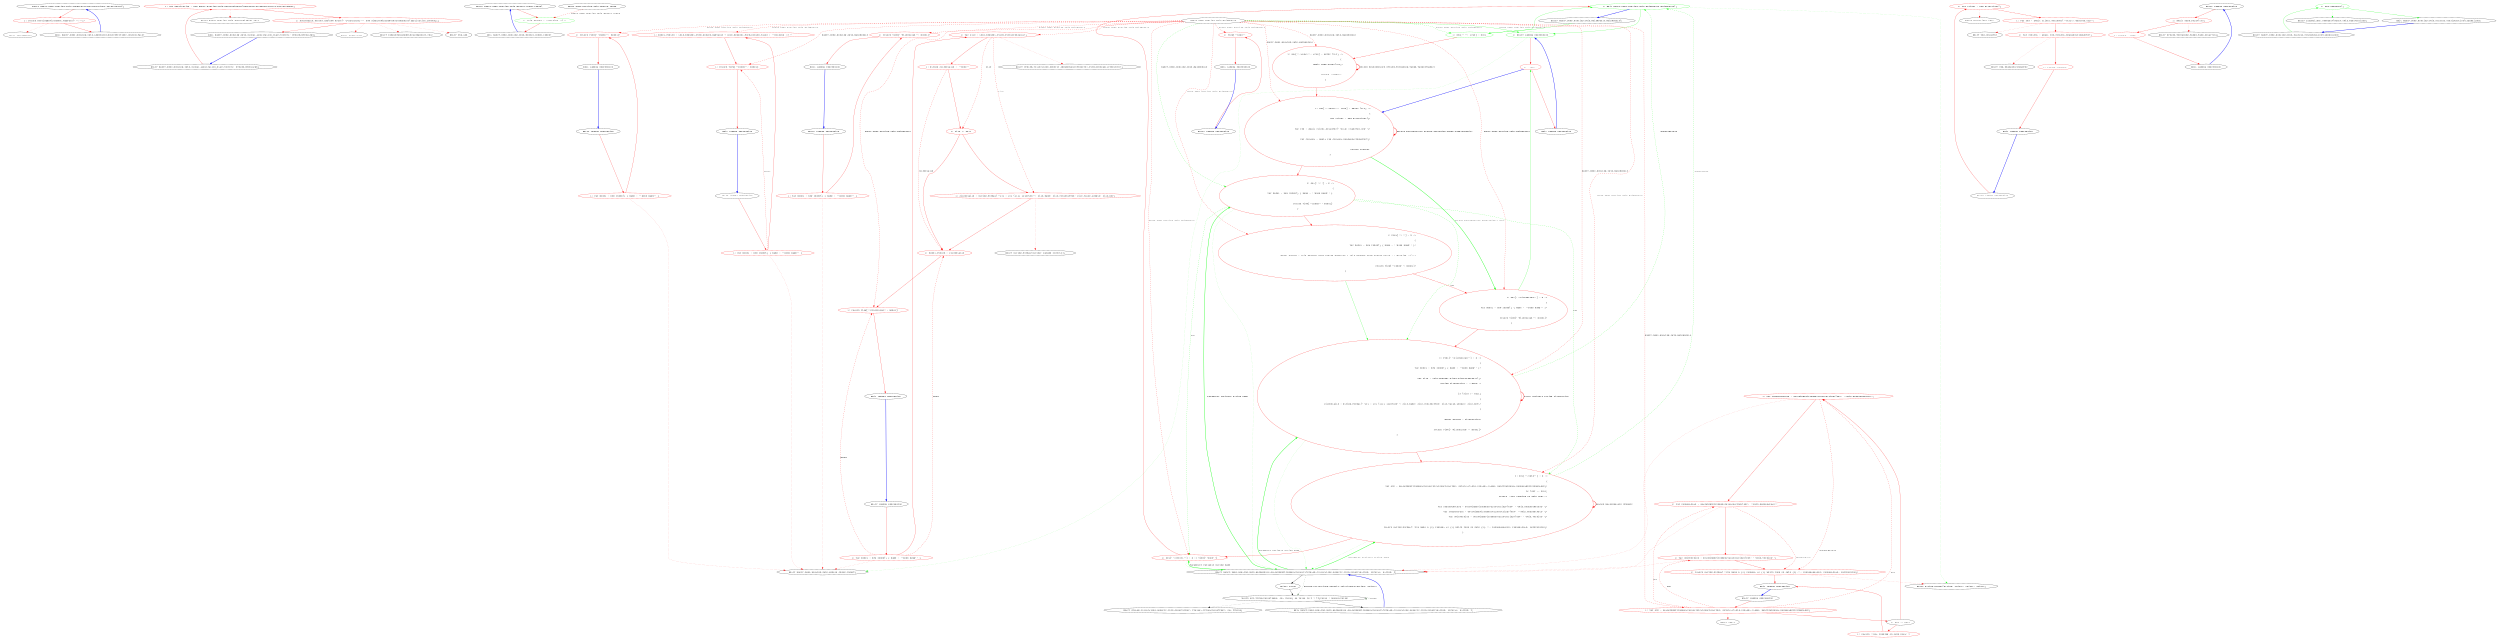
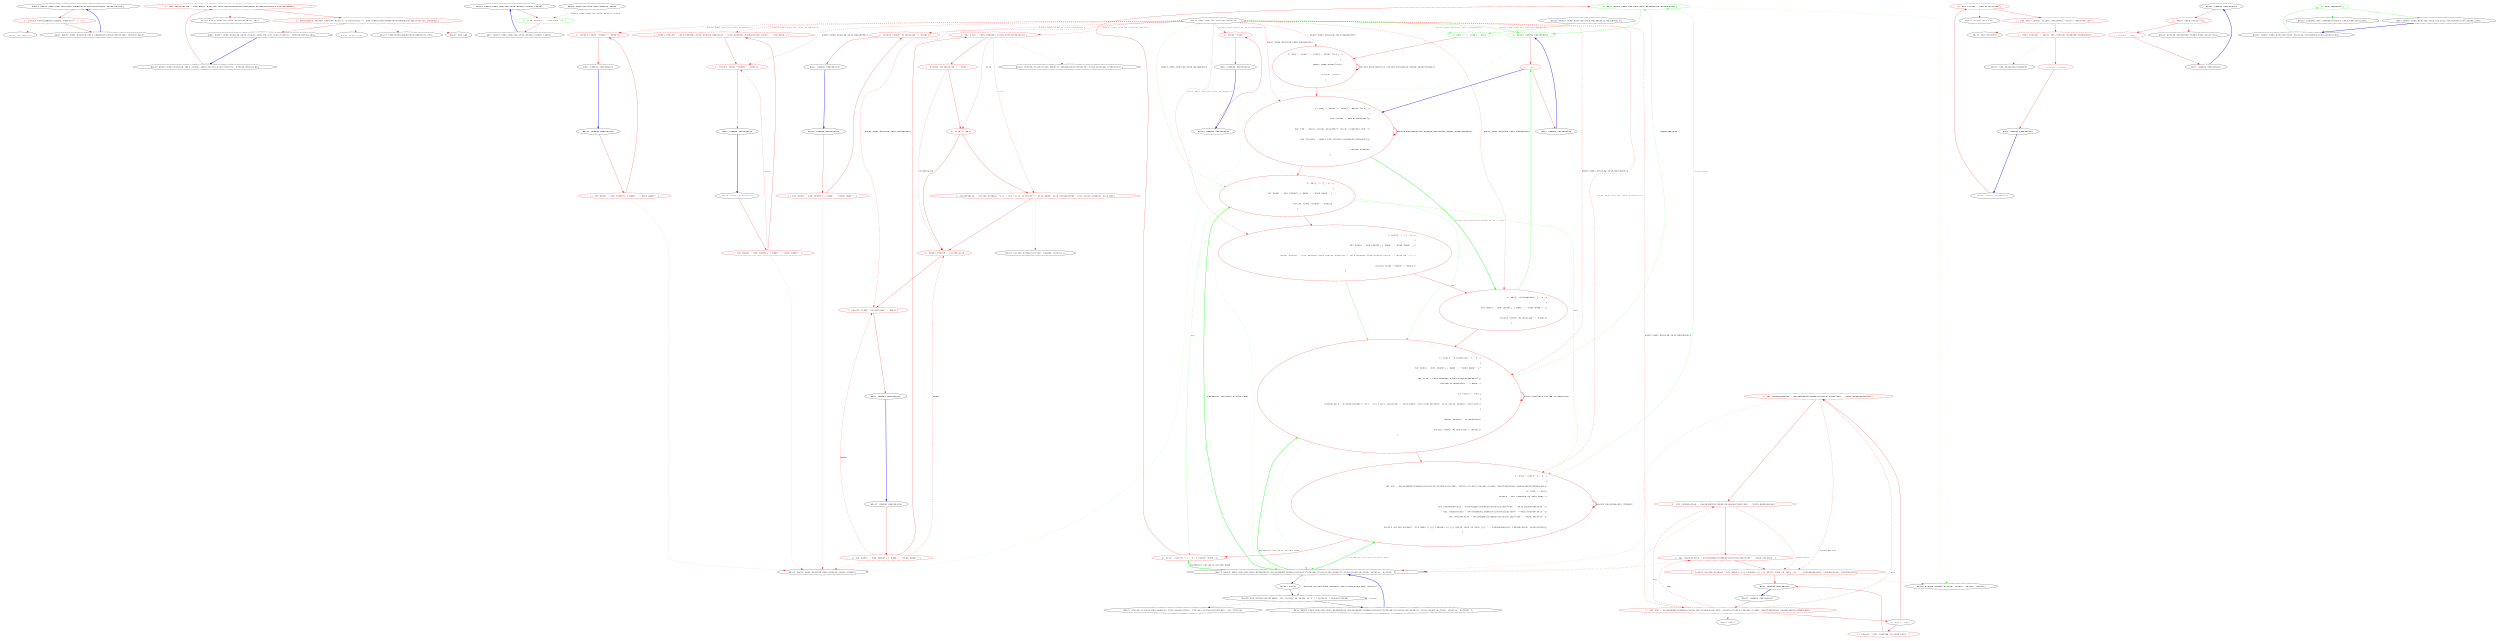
(1614, 13) -> none
(1537, 18) -> none
(2055, 35) -> (2055, 35)
(1150, 276) -> none
